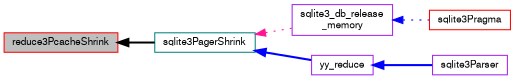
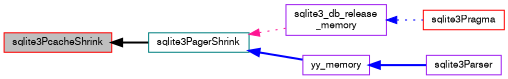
(61, 43) -> (58, 43)
(342, 65) -> (336, 65)
